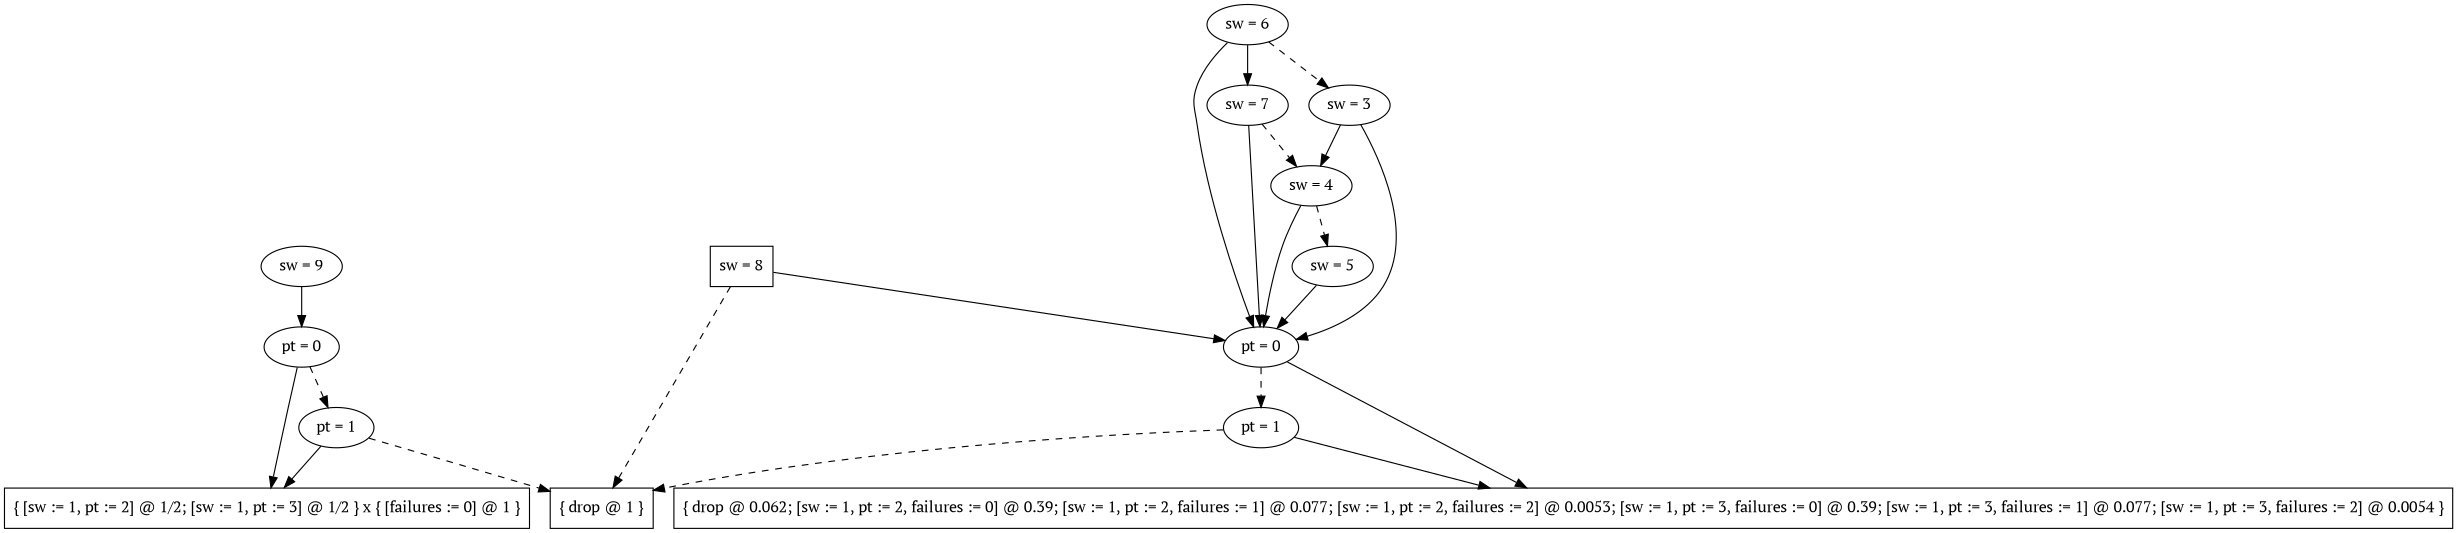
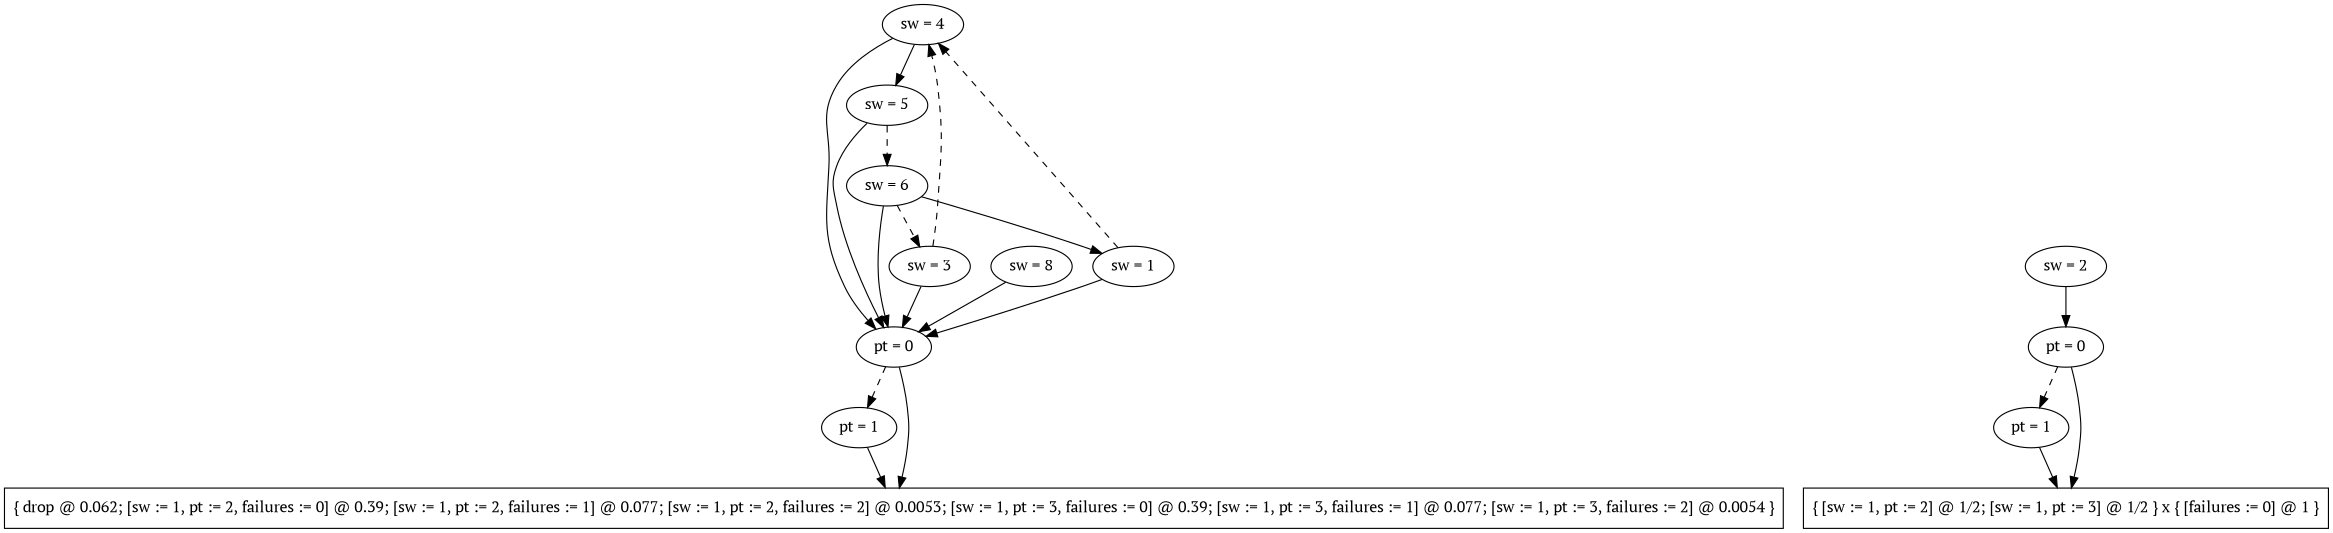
(1248, 105) -> (1133, 266)
none -> (887, 140)
(1333, 140) -> (941, 151)
(1321, 220) -> (907, 60)
(302, 266) -> (2066, 266)
(742, 266) -> (1032, 266)
(602, 508) -> none
